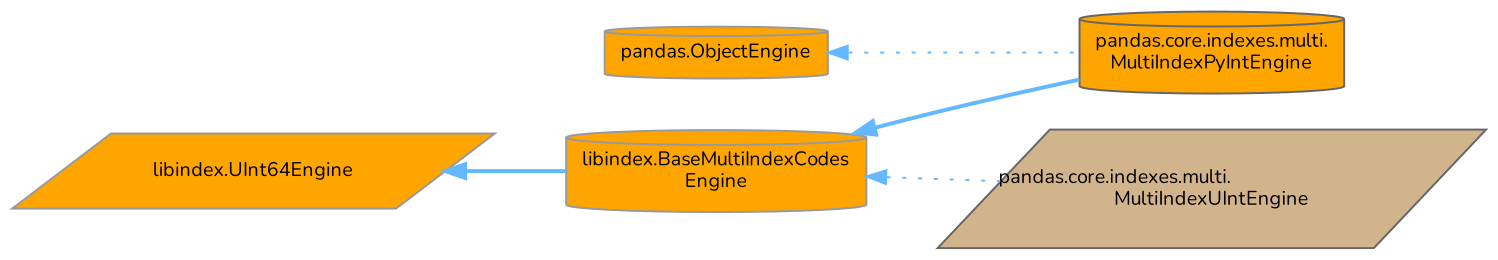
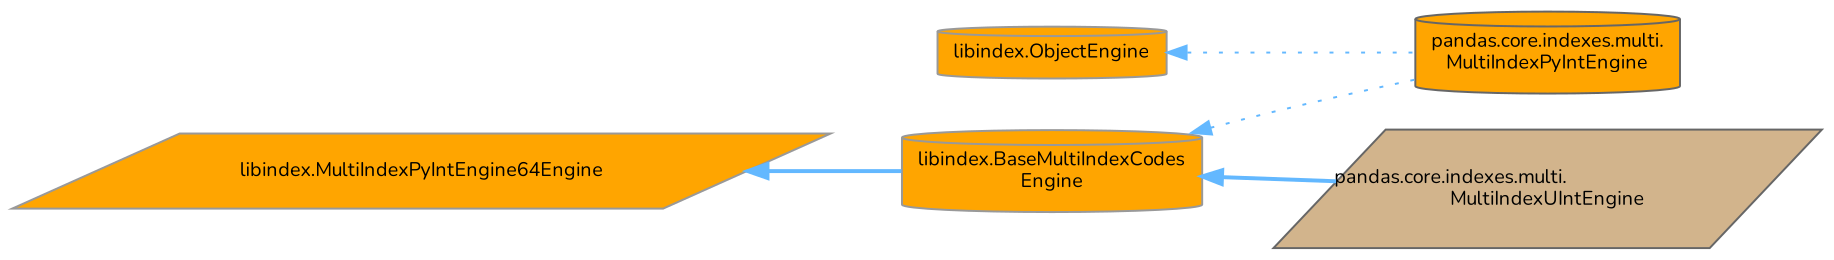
(716, 53) -> (1052, 53)
(977, 102) -> (1313, 102)
(253, 171) -> (421, 171)
(943, 179) -> (1279, 179)
